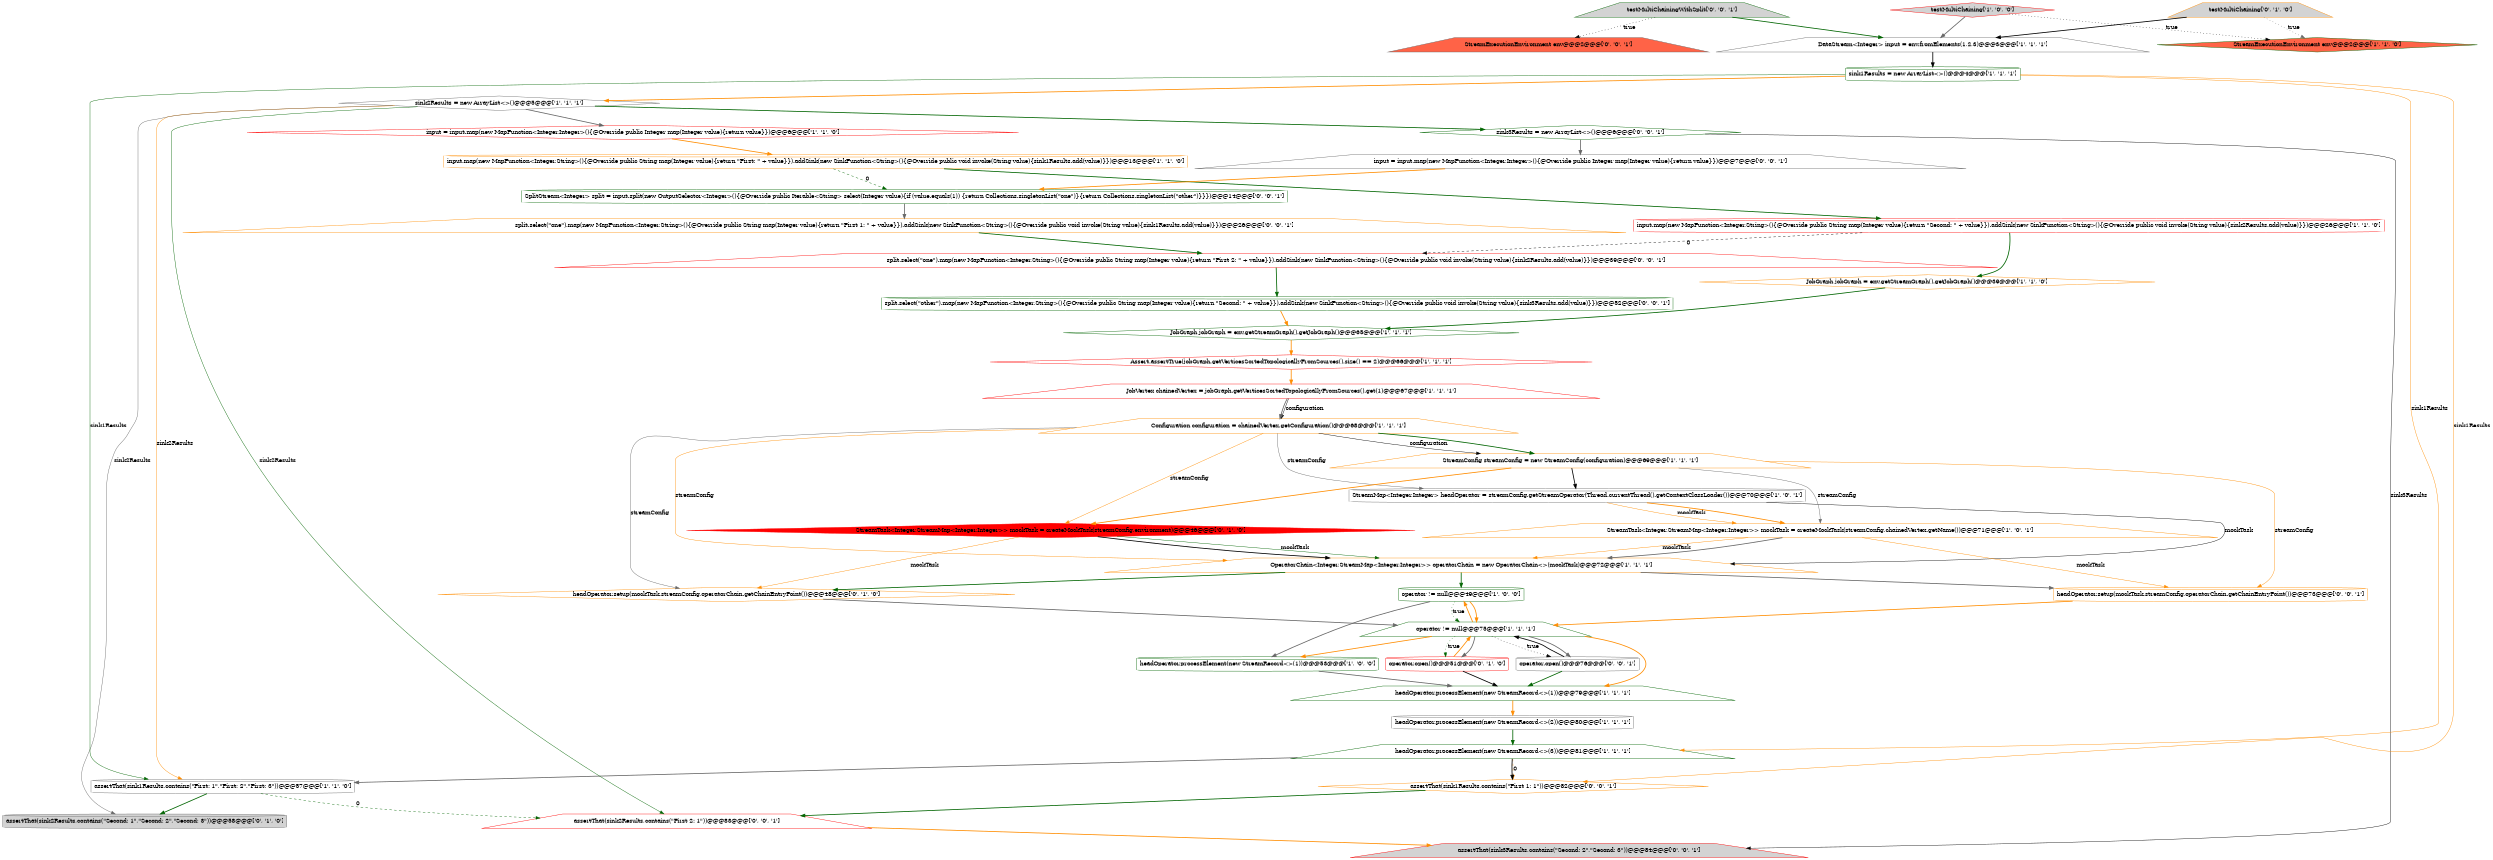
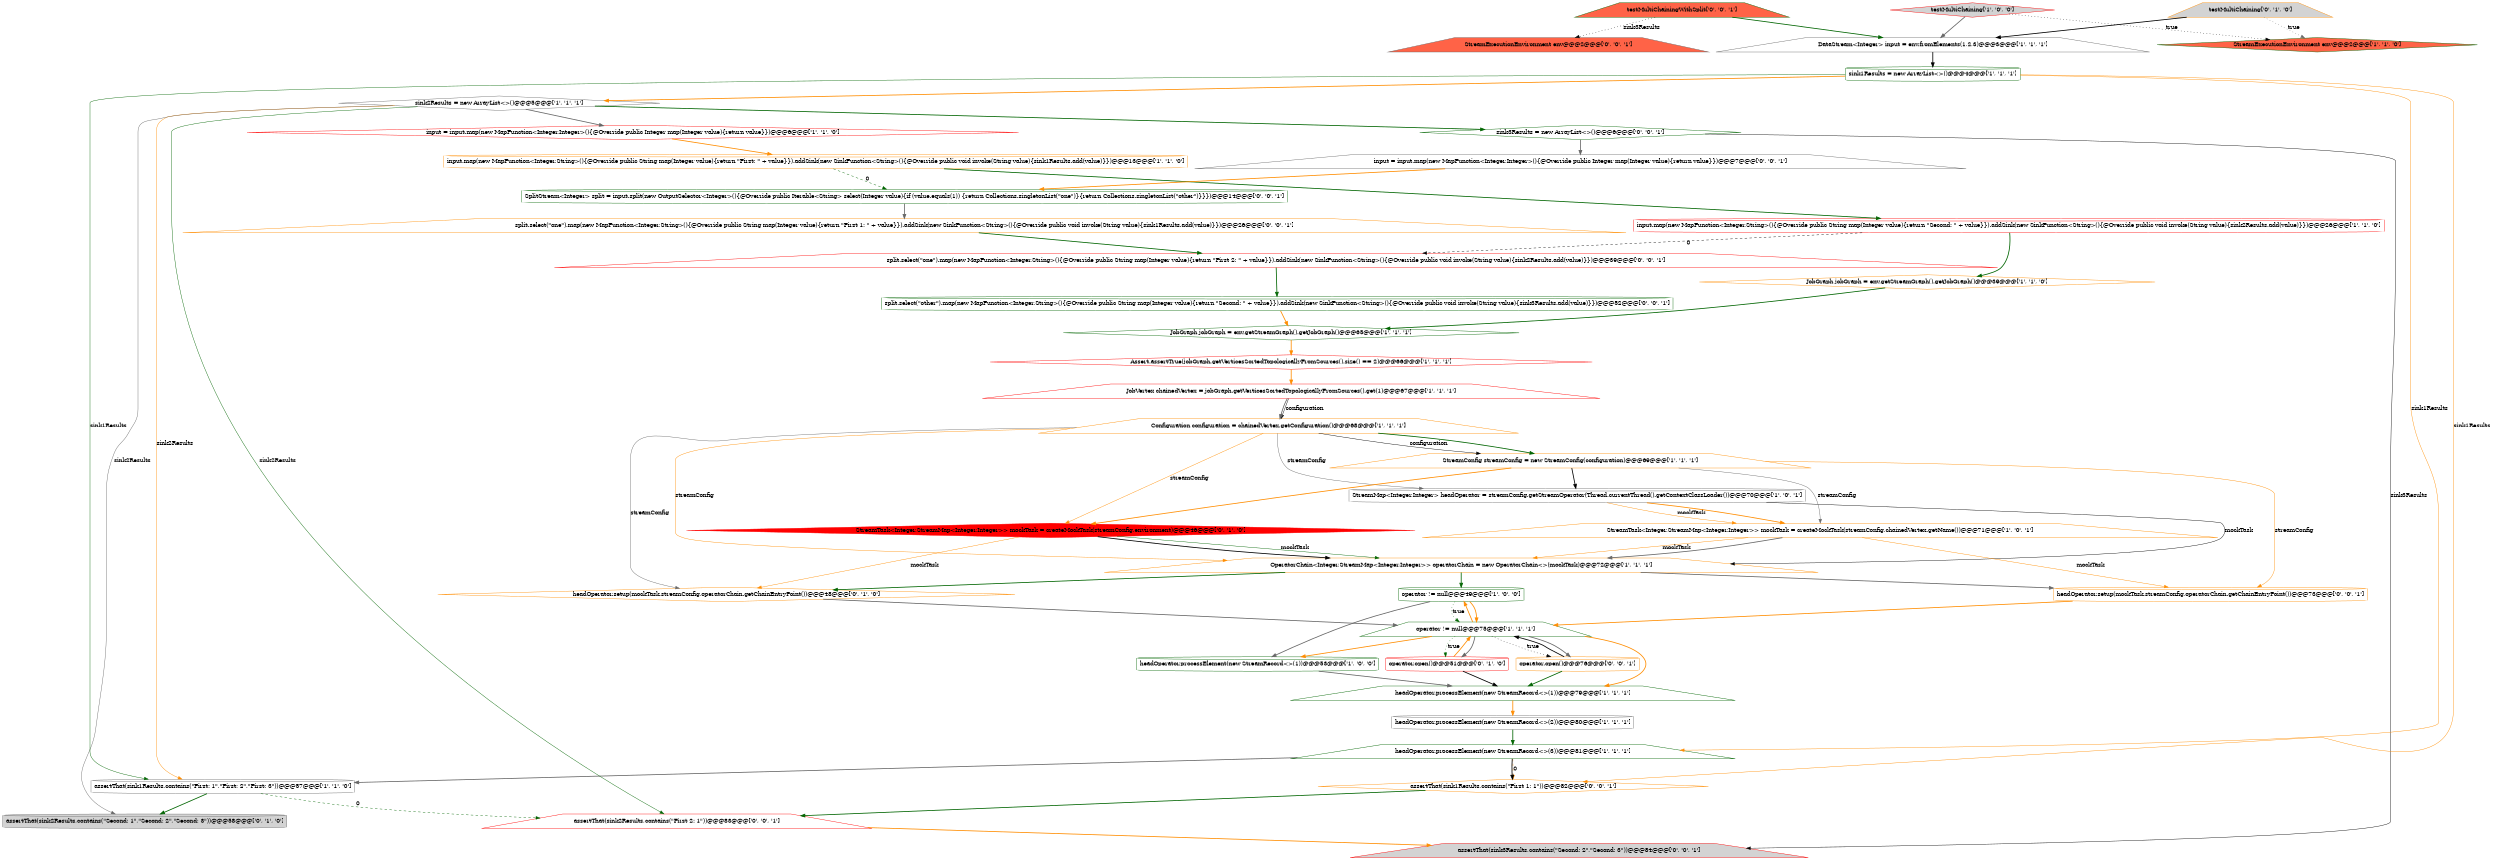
(1682, 10) -> (1682, 10)
(1629, 27) -> (1642, 27)
(1578, 664) -> (1578, 664)
